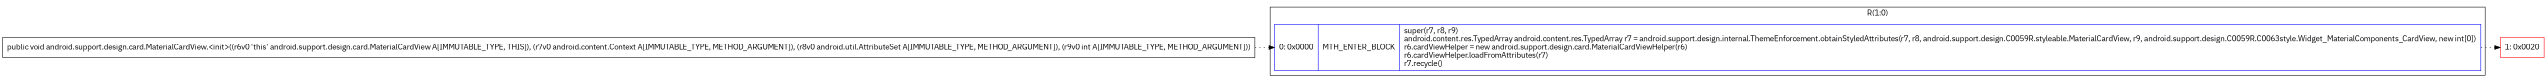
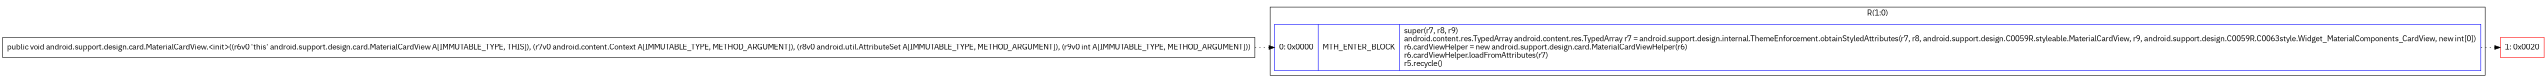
(1423, 64) -> (1423, 64)
